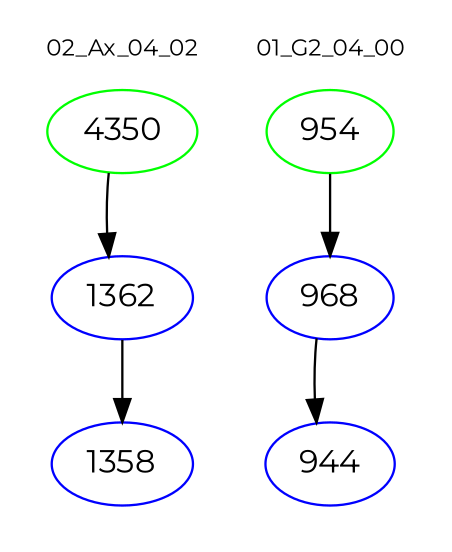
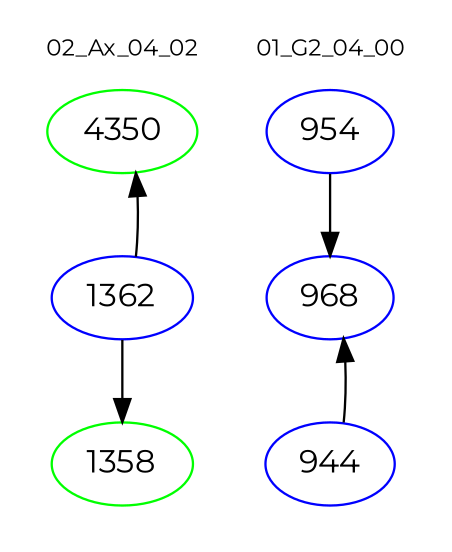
(330, 132) -> (330, 132)
(107, 203) -> (138, 227)
(315, 369) -> (346, 392)
(122, 464) -> (122, 464)
